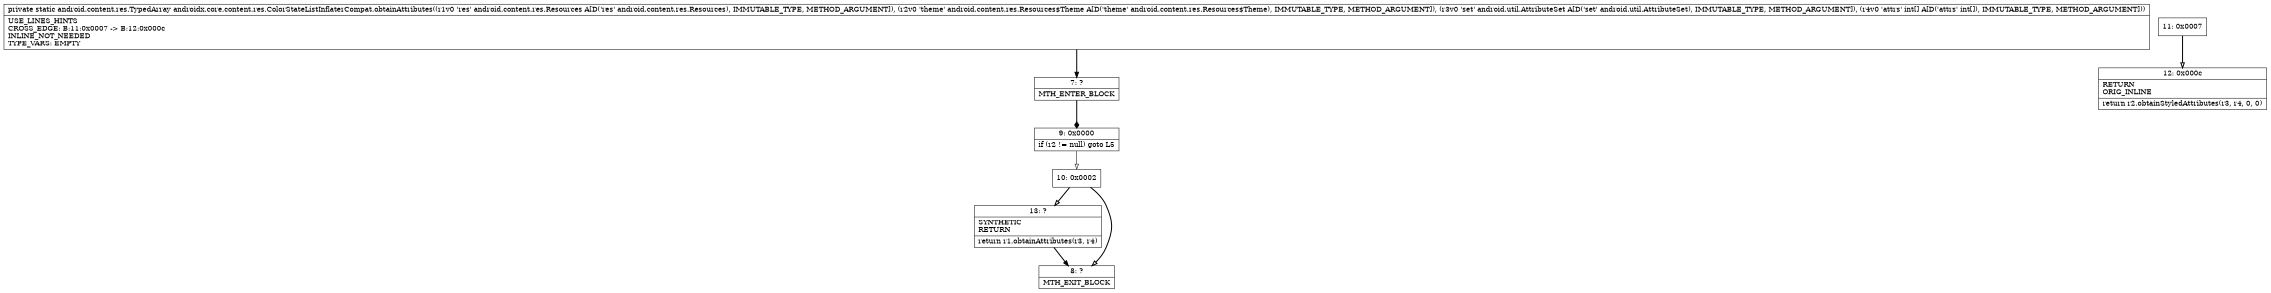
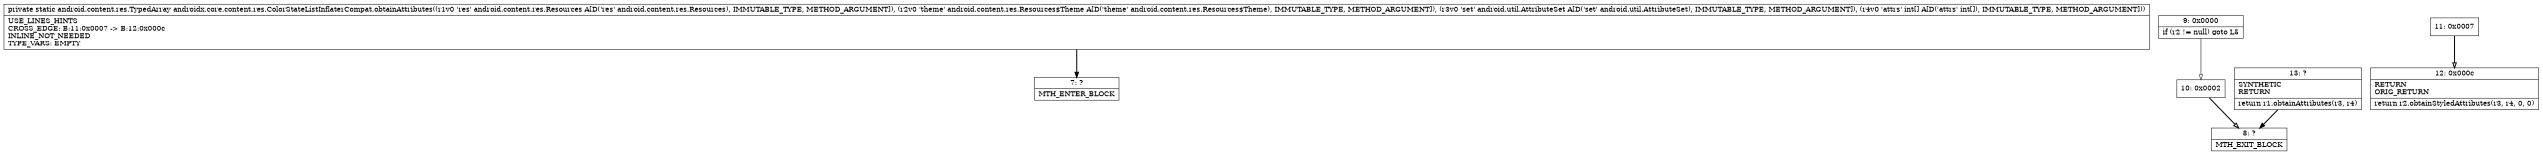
(2127, 92) -> (2402, 92)
(1077, 111) -> none
(1064, 194) -> none
